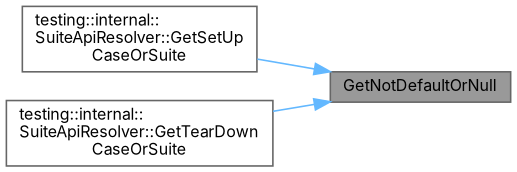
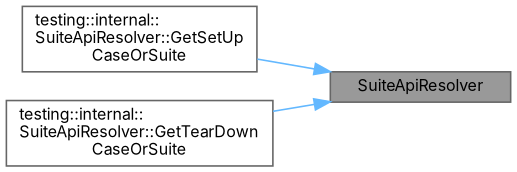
(421, 87) -> (421, 87)
